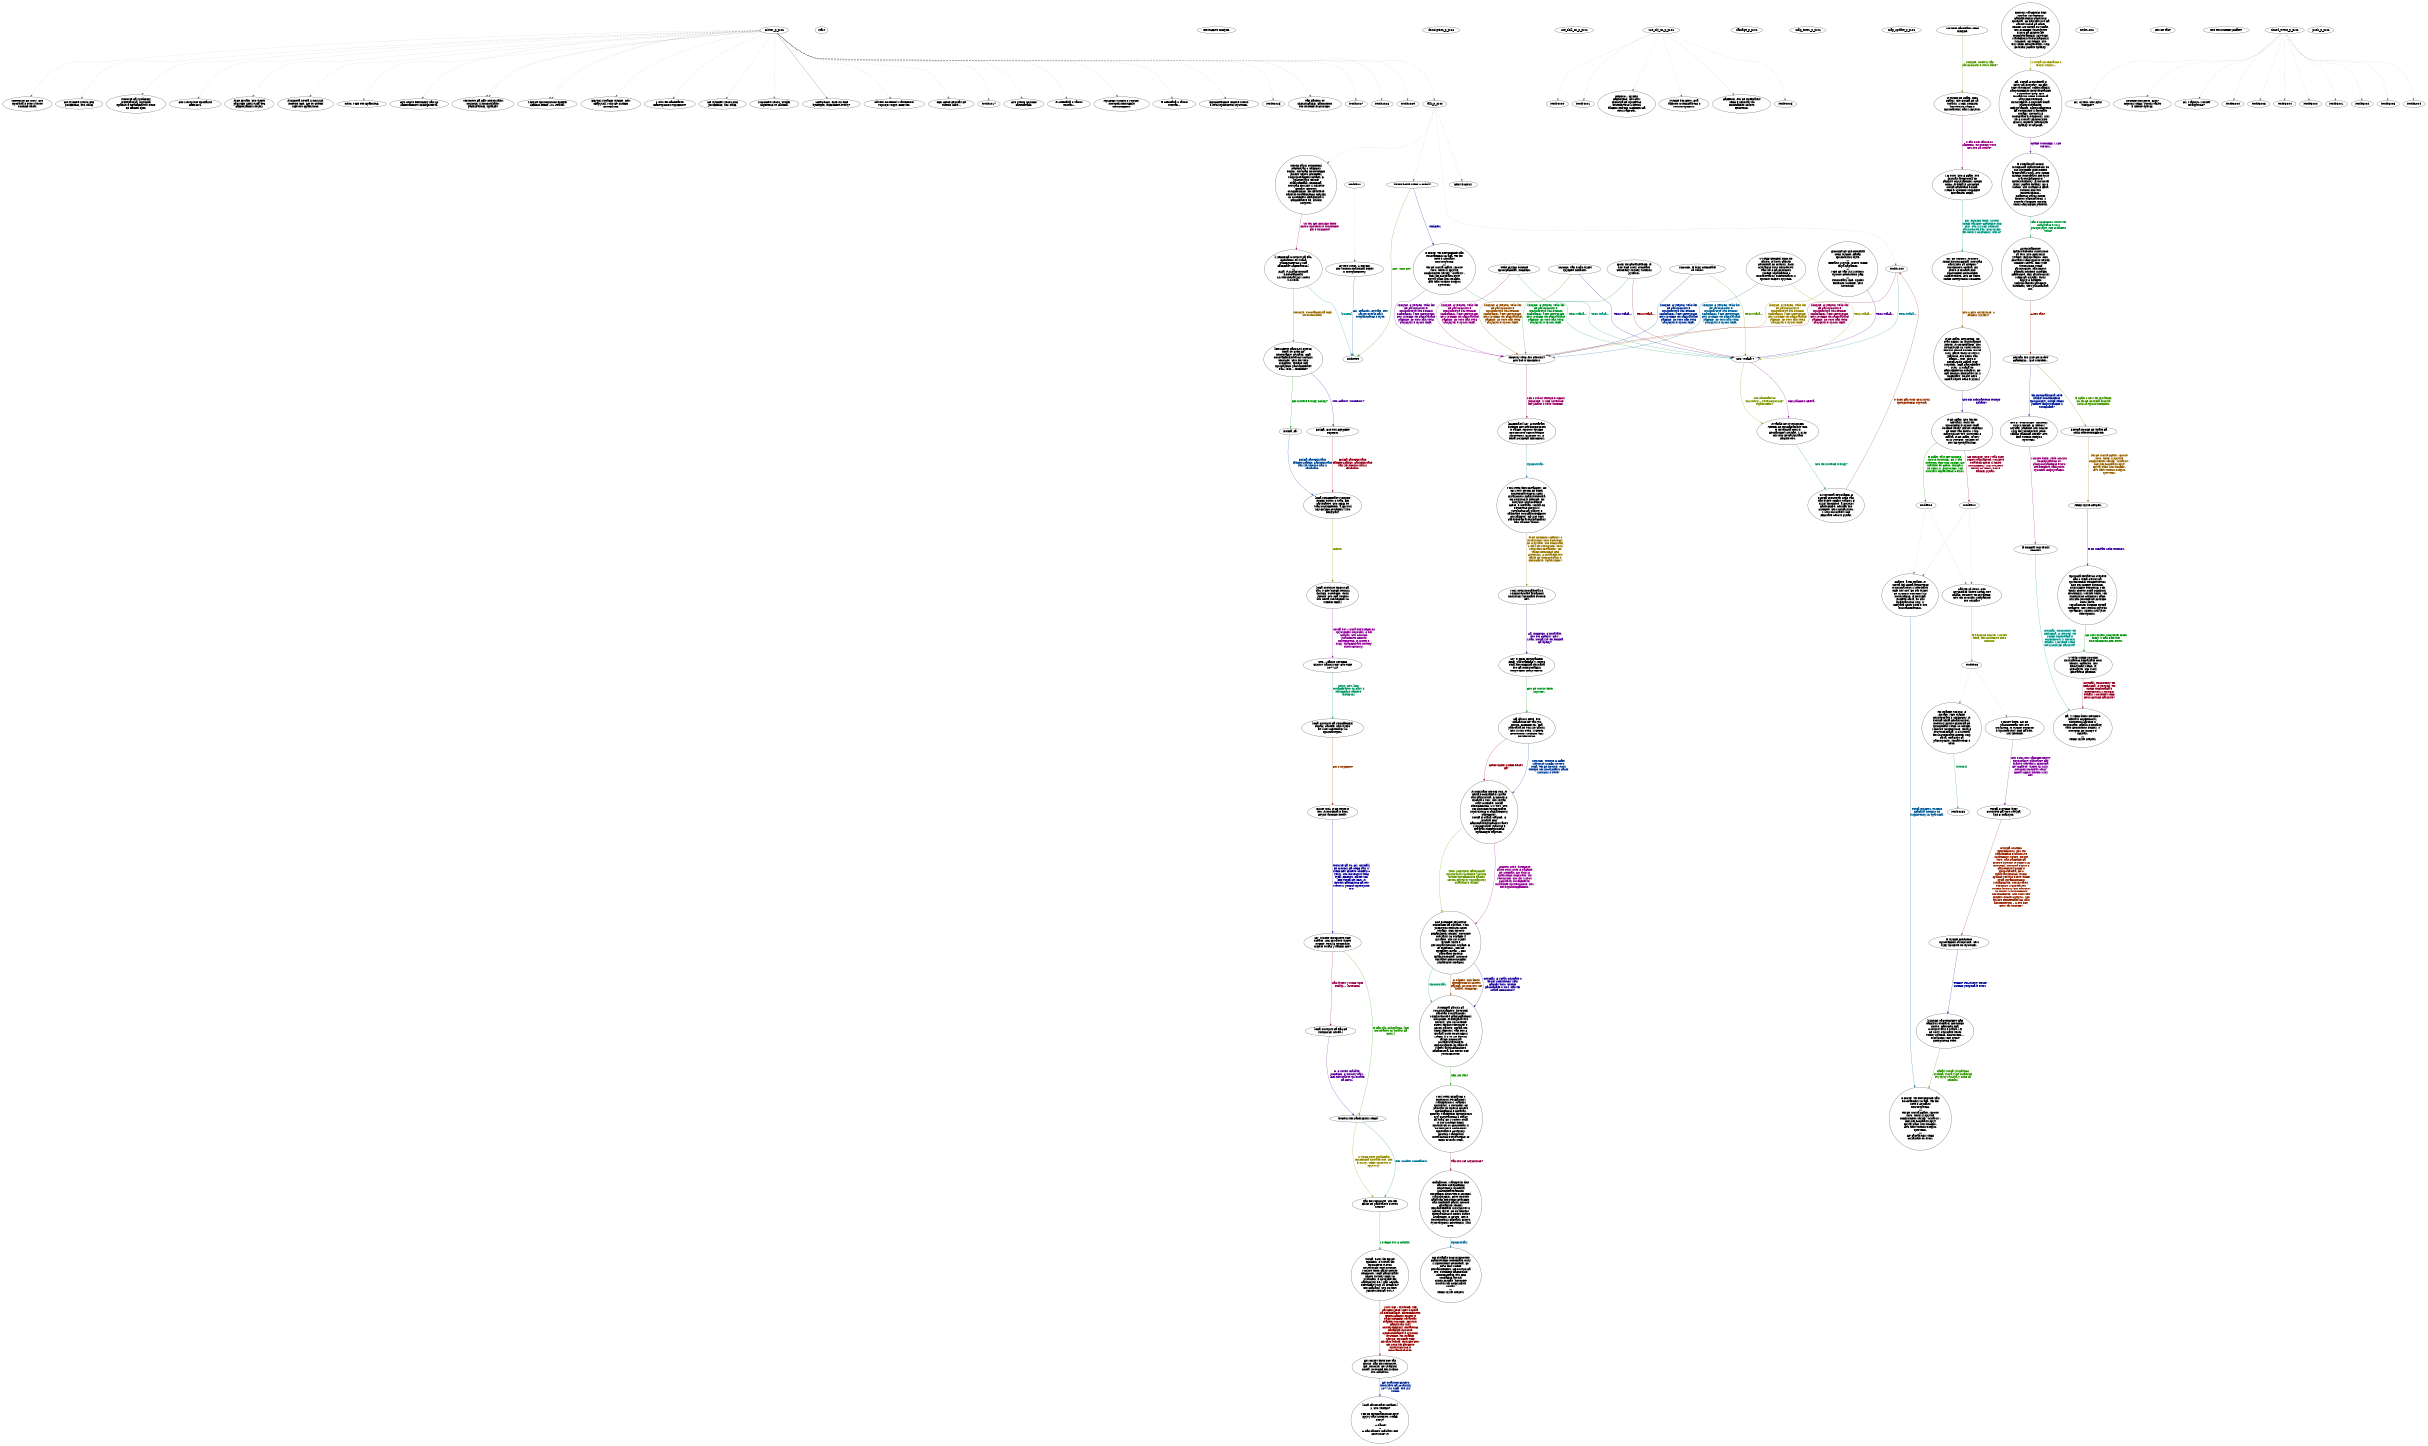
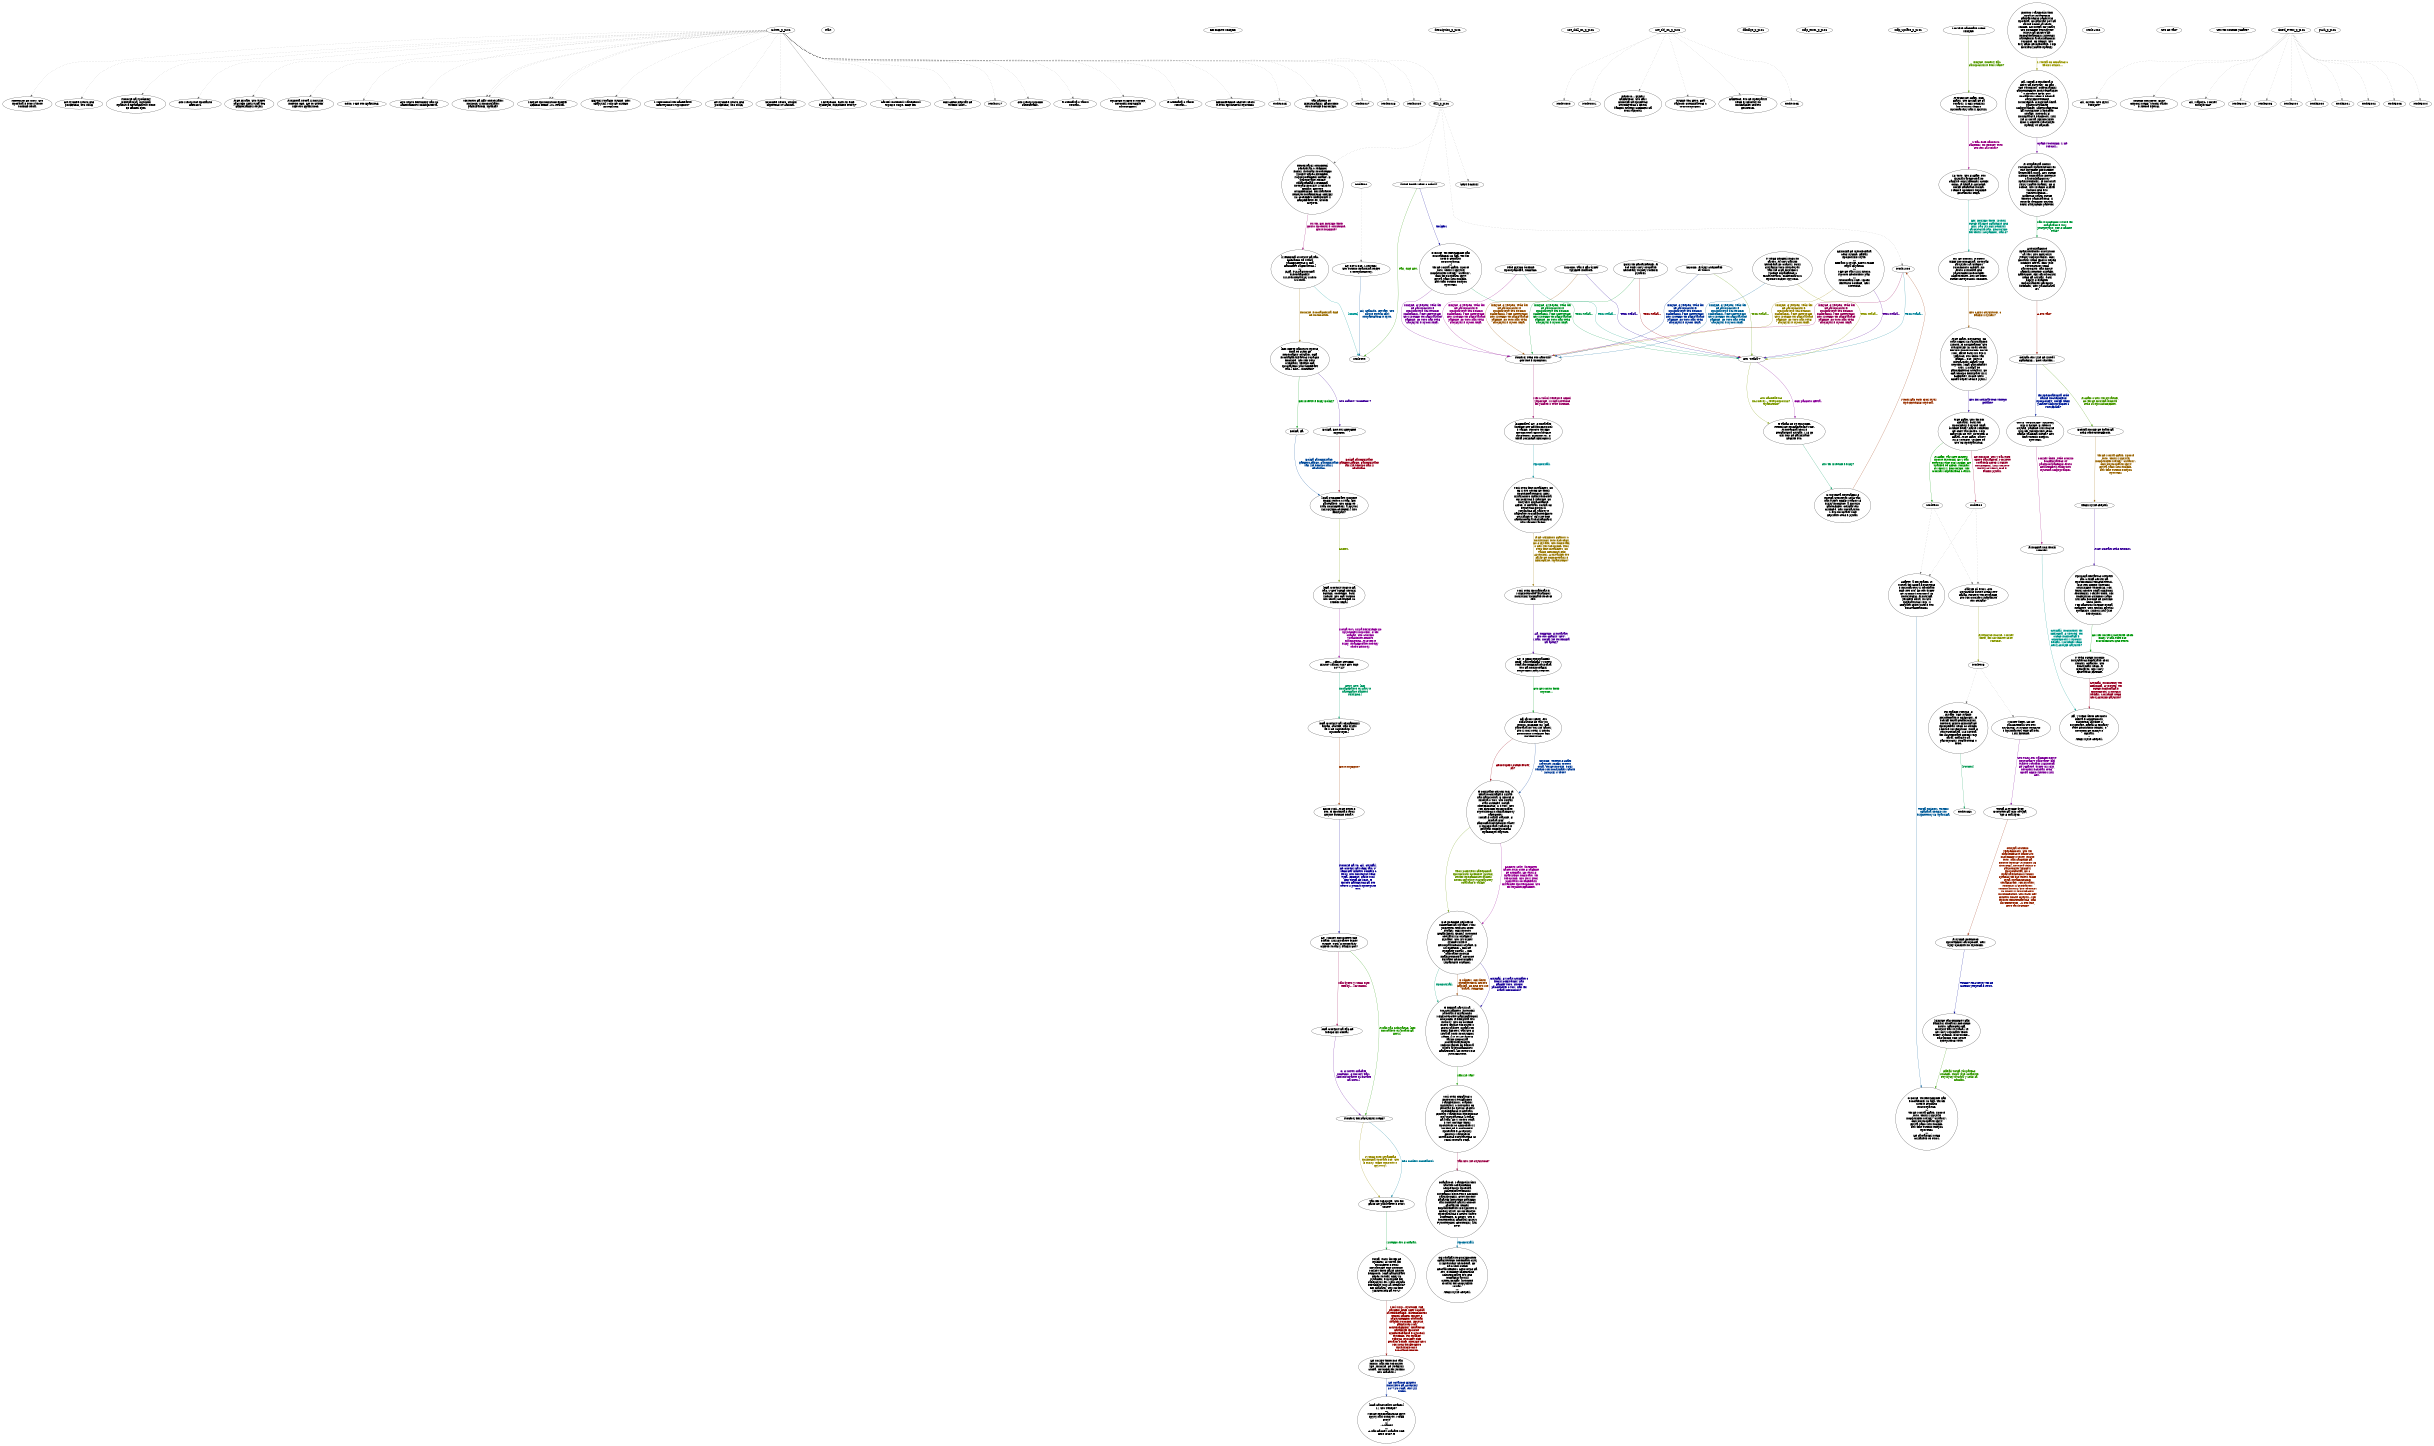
(670, 104) -> (673, 104)
(1402, 269) -> (1408, 269)
(2004, 812) -> (2010, 812)
